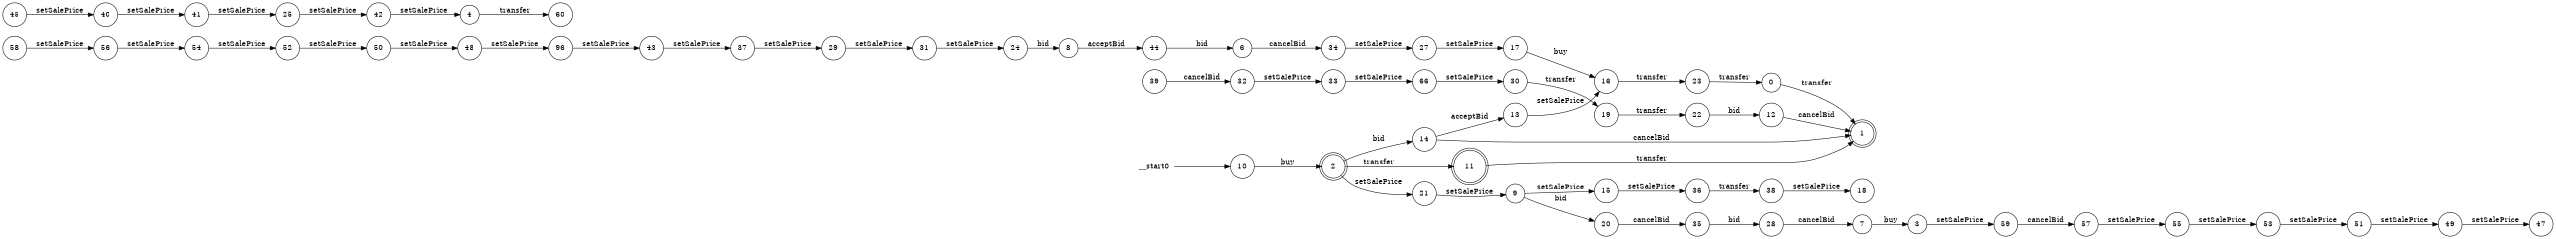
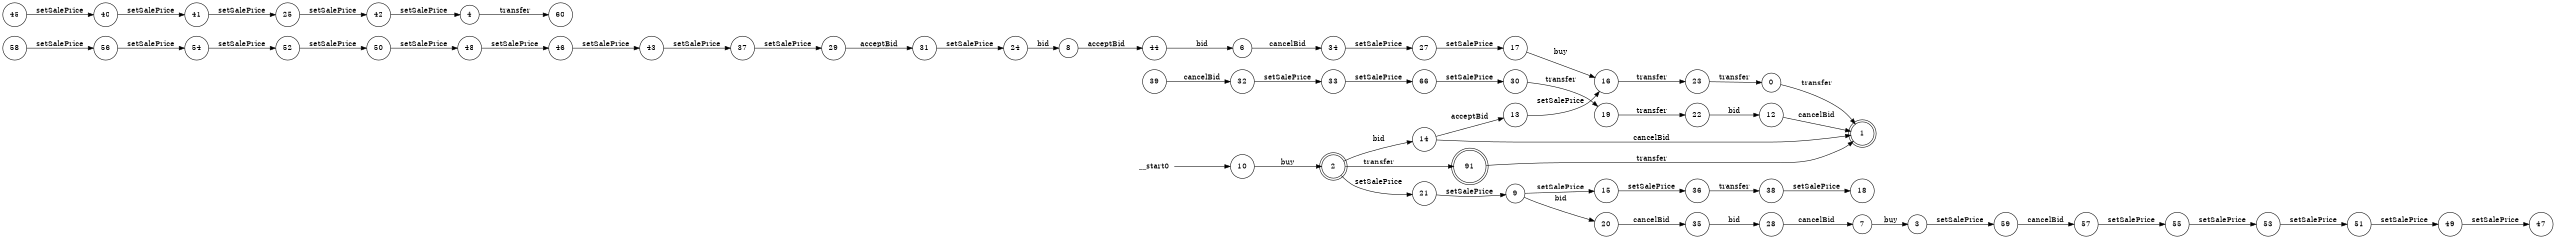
(879, 44) -> (879, 44)
(561, 48) -> (561, 48)
(1470, 166) -> (1470, 166)
